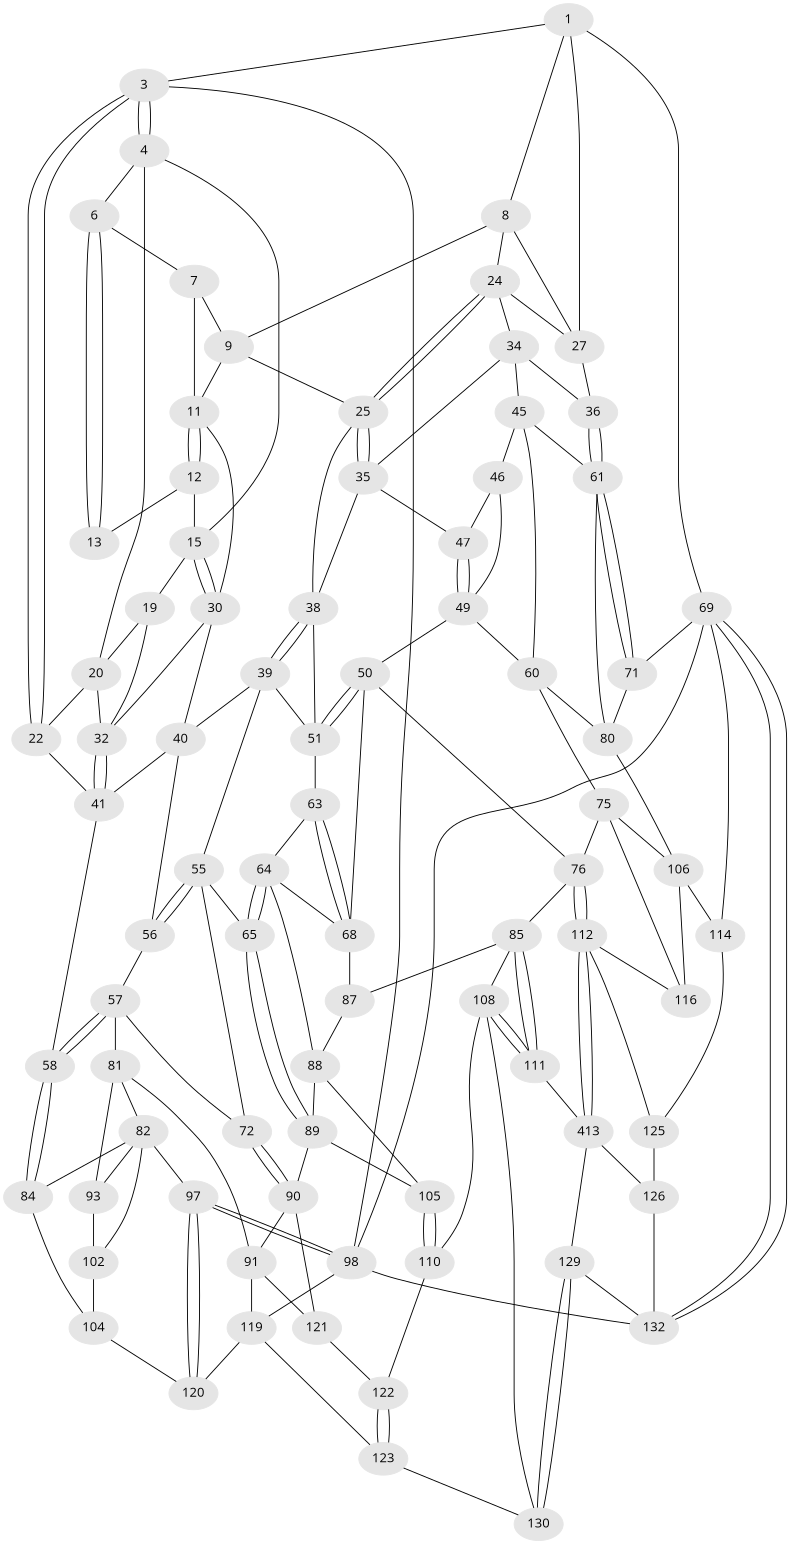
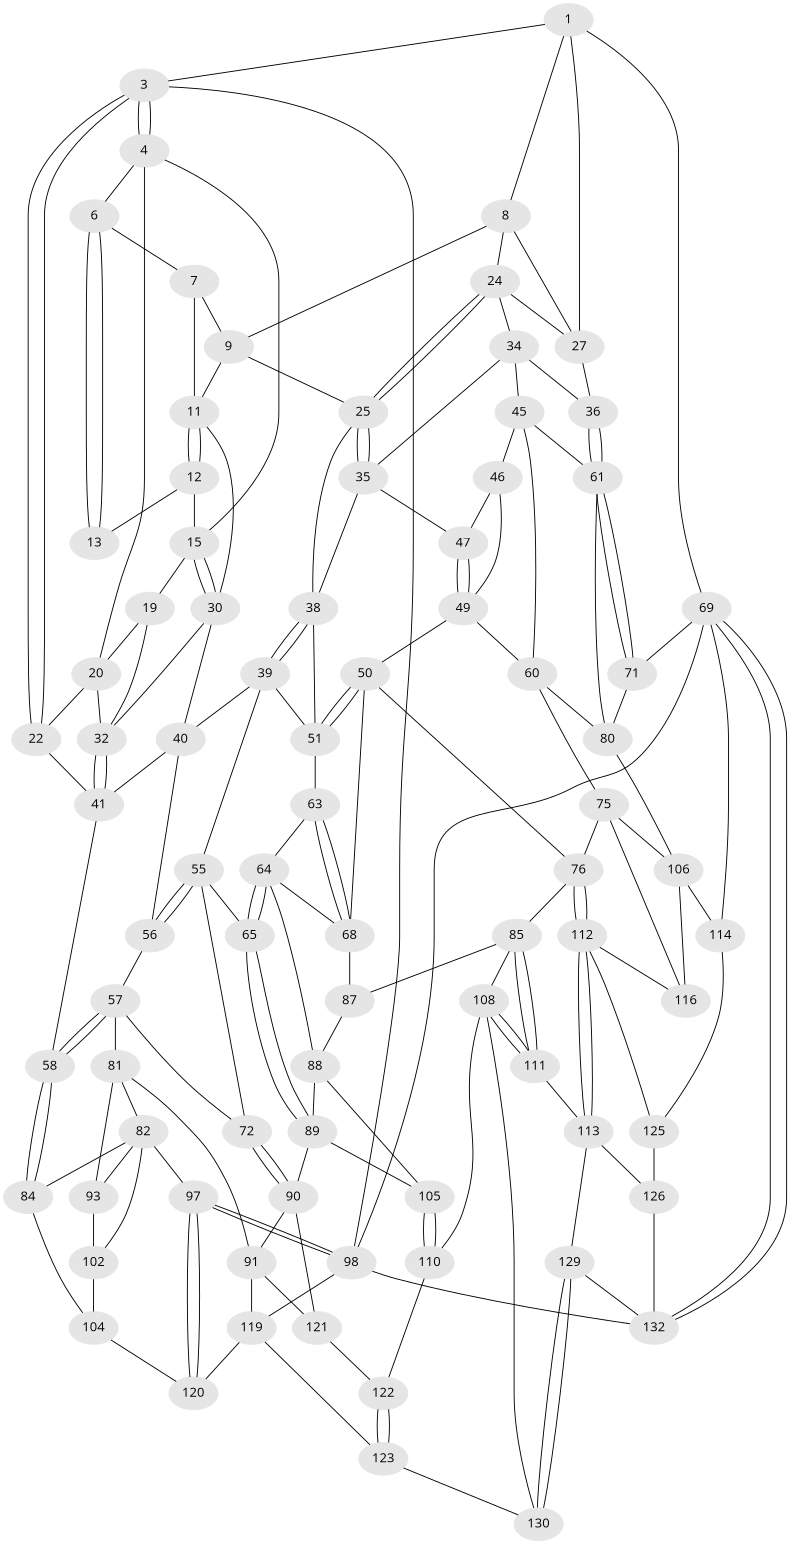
(589, 1132) -> (589, 1132)
